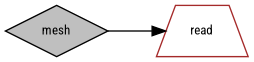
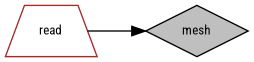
(130, 31) -> (110, 31)
